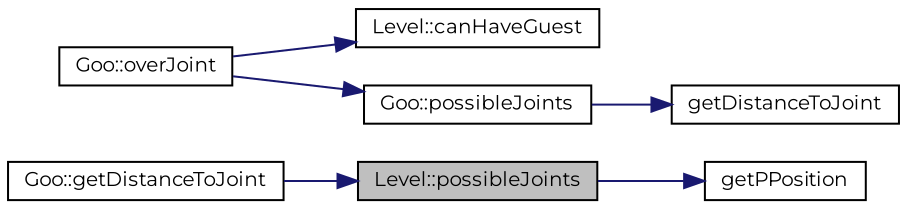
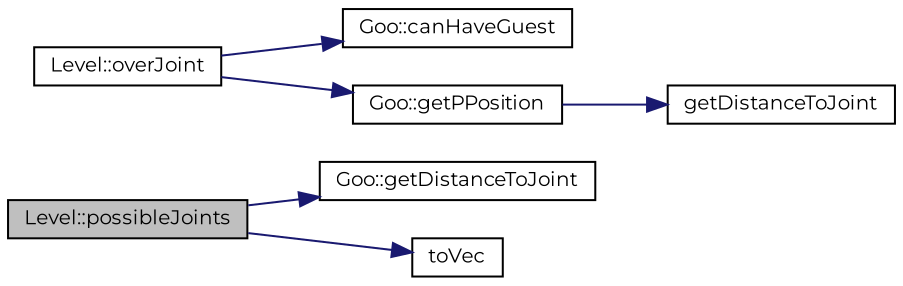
(478, 28) -> (458, 28)
(146, 66) -> (128, 66)
(478, 105) -> (458, 105)
(311, 181) -> (274, 202)
(785, 181) -> (458, 257)
